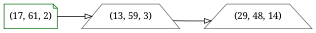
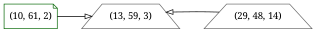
(31, 16) -> (31, 16)
(189, 21) -> (196, 12)
